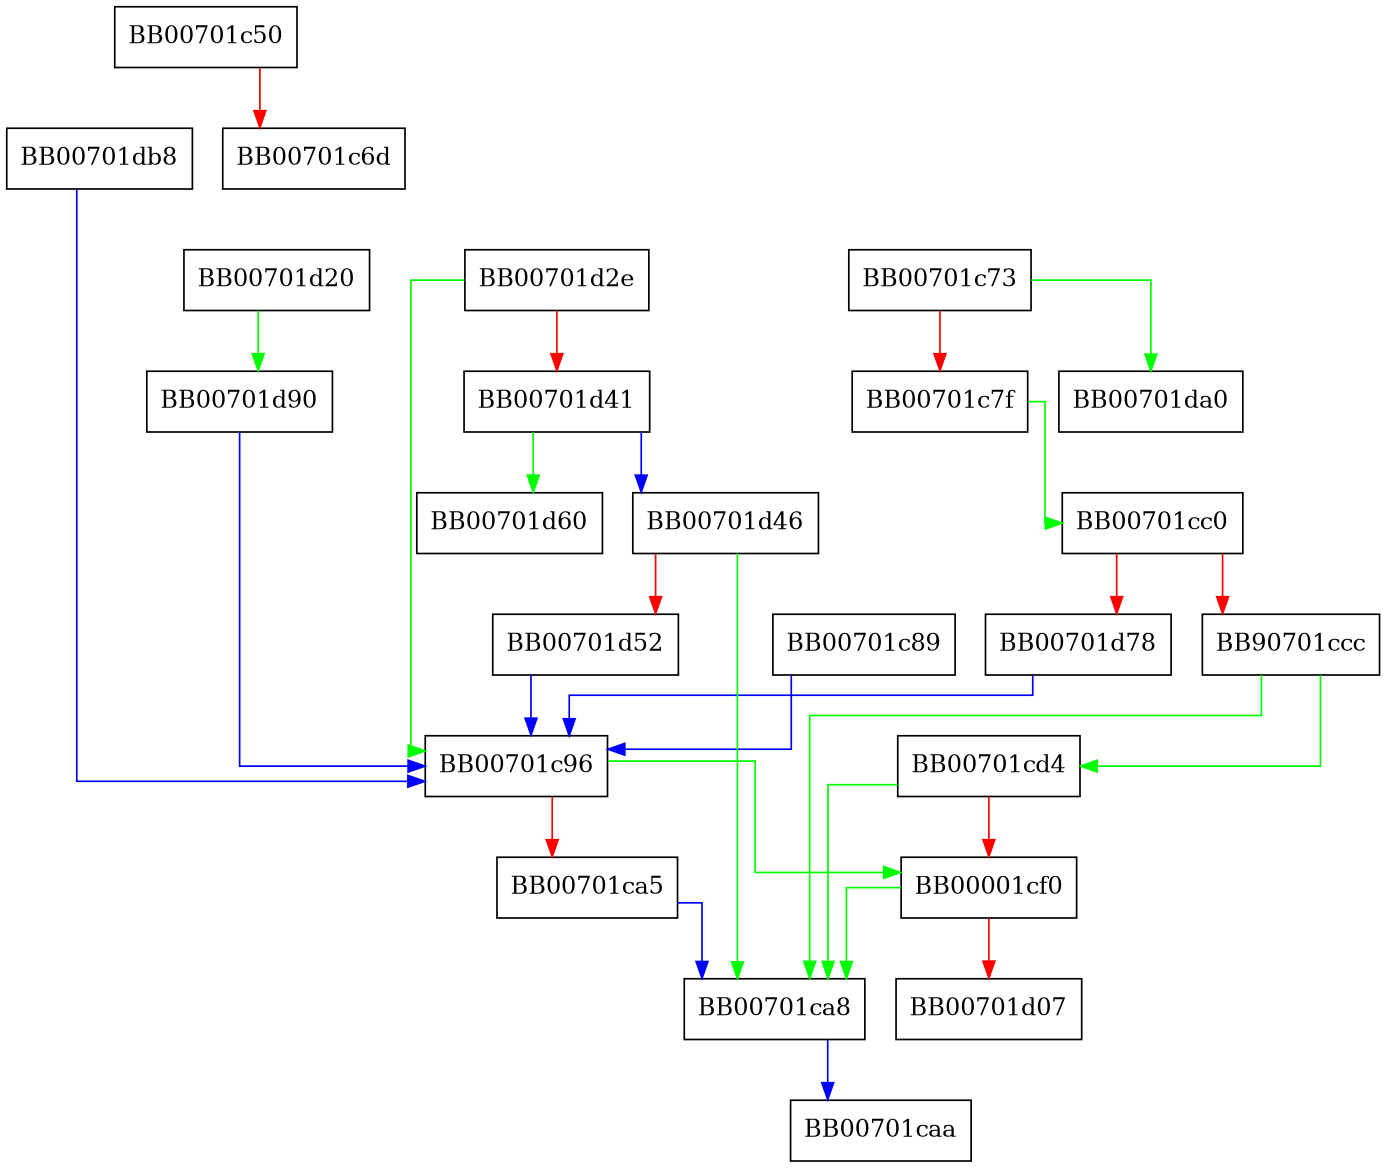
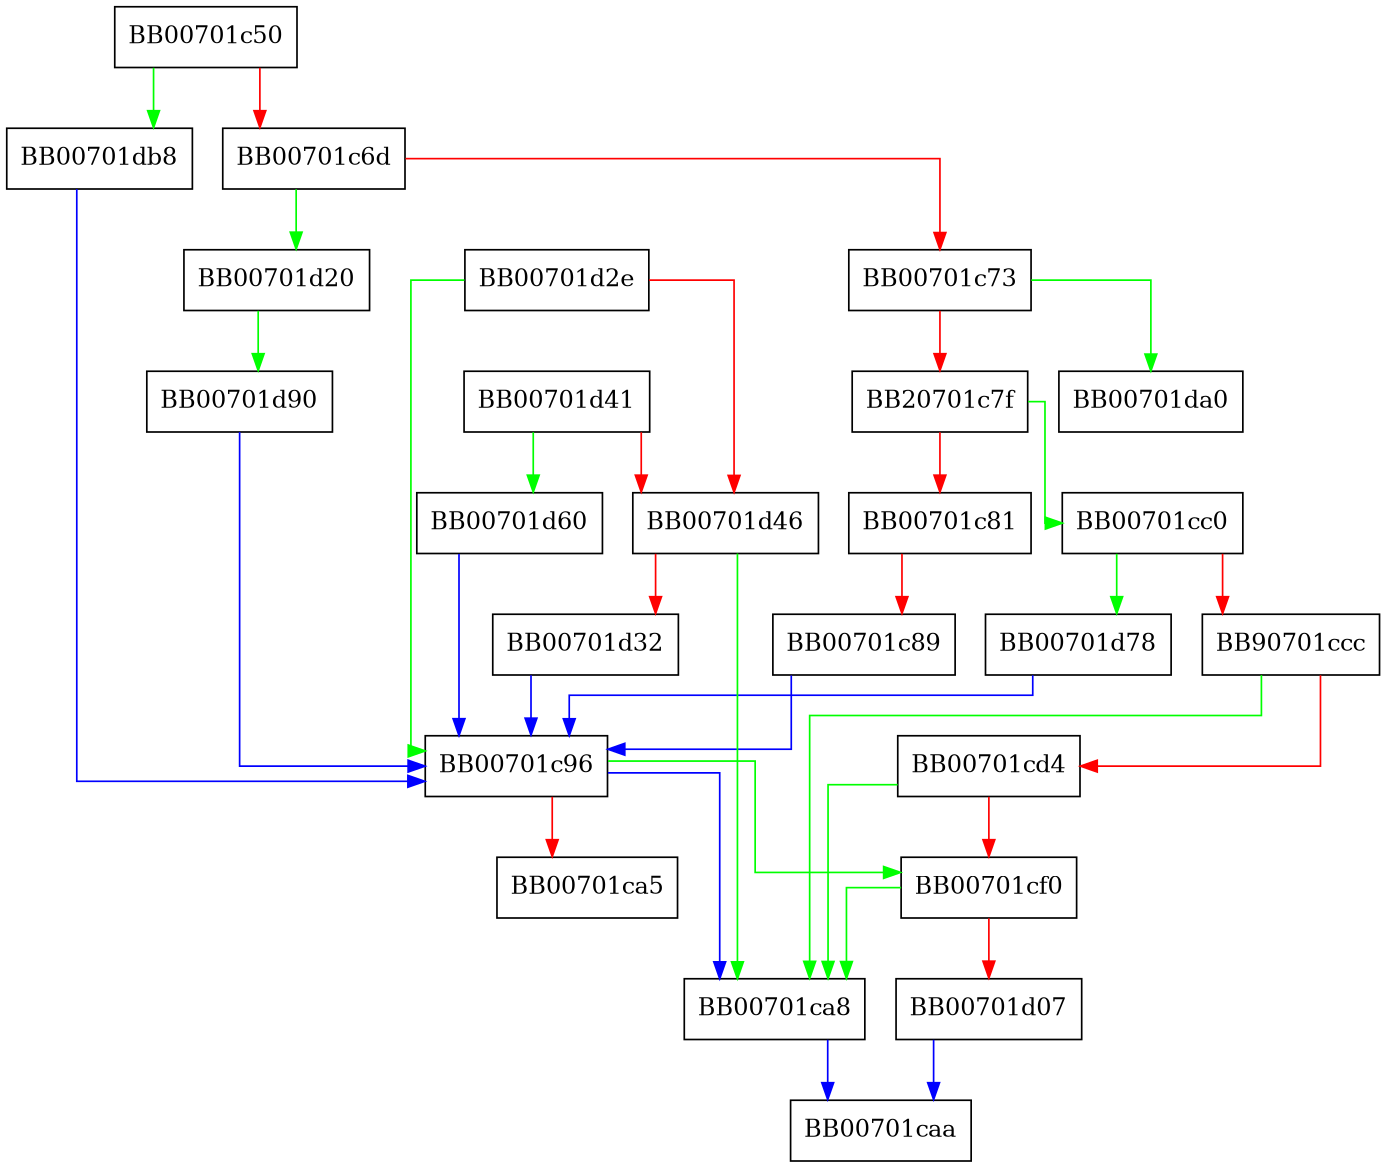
none -> (154, 89)
none -> (710, 159)
none -> (296, 211)
(557, 332) -> (734, 335)
(940, 402) -> (940, 402)
(641, 454) -> (641, 454)
none -> (940, 523)
(1117, 575) -> (1117, 575)
none -> (459, 636)
(586, 645) -> (586, 645)
(1254, 766) -> (1254, 766)
(989, 888) -> (989, 888)
(702, 920) -> (720, 811)
none -> (934, 1061)
